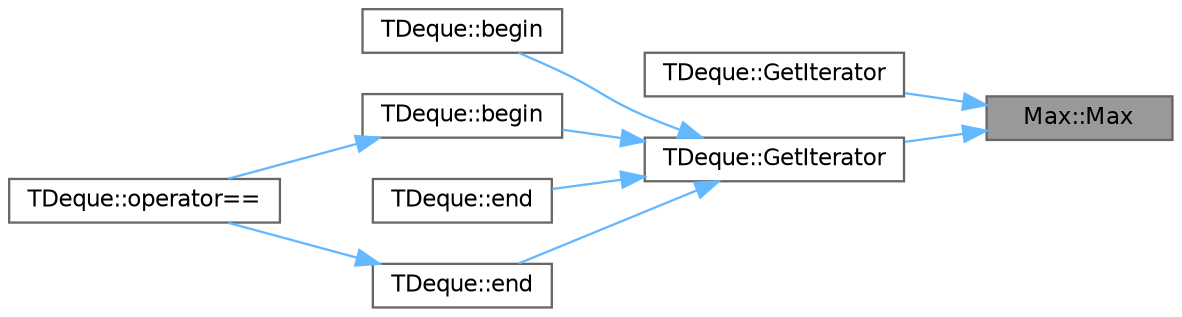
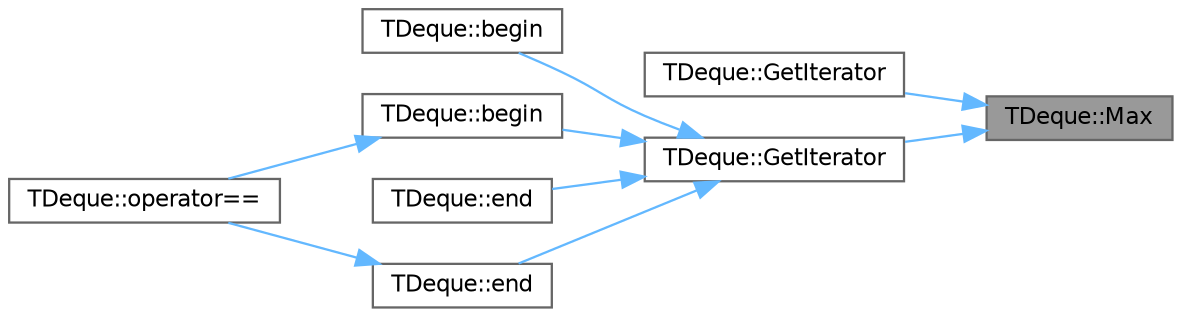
(1080, 118) -> (1080, 118)
